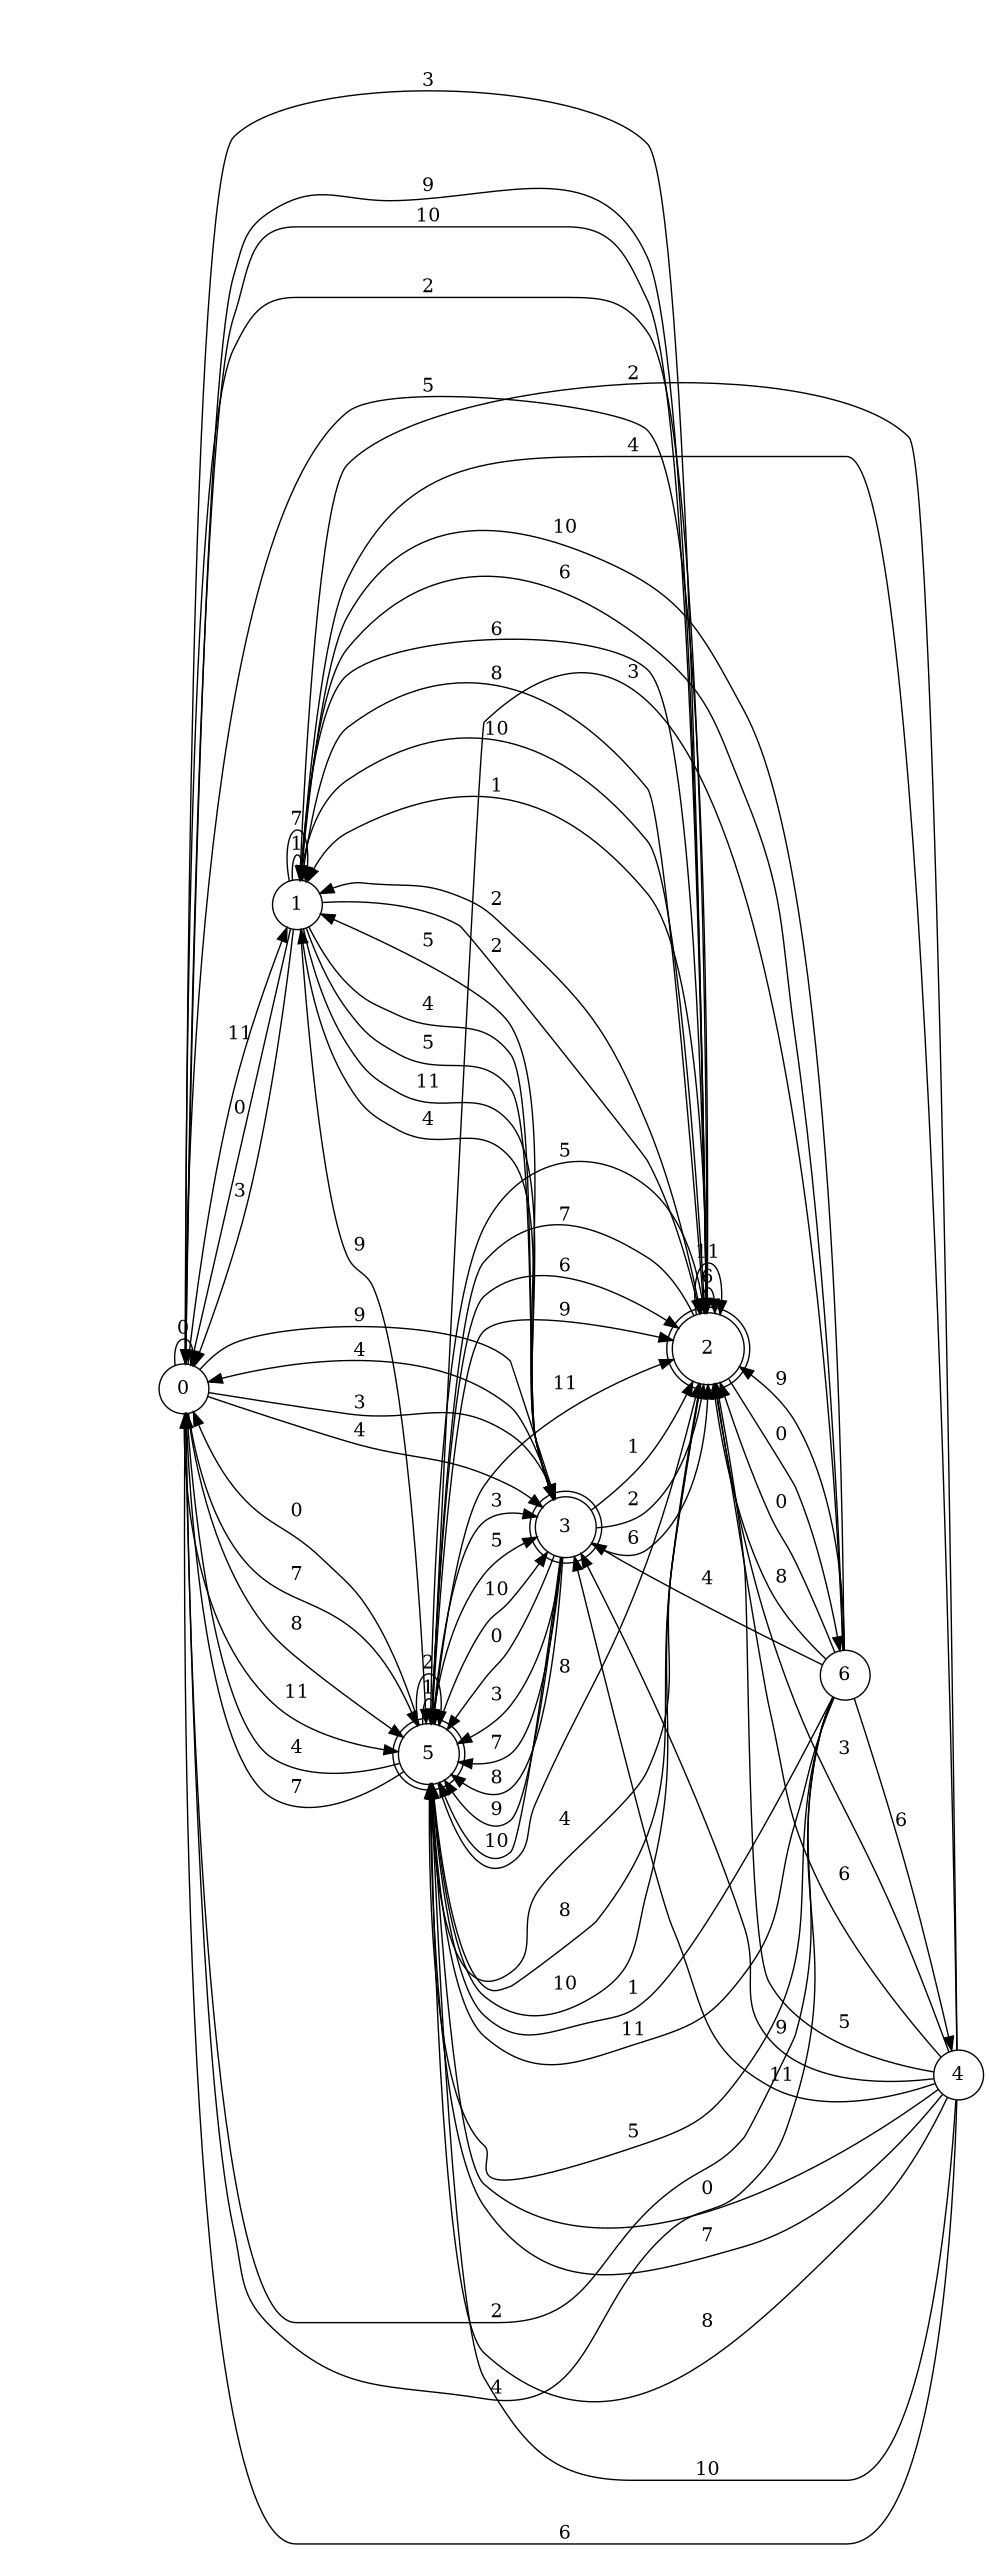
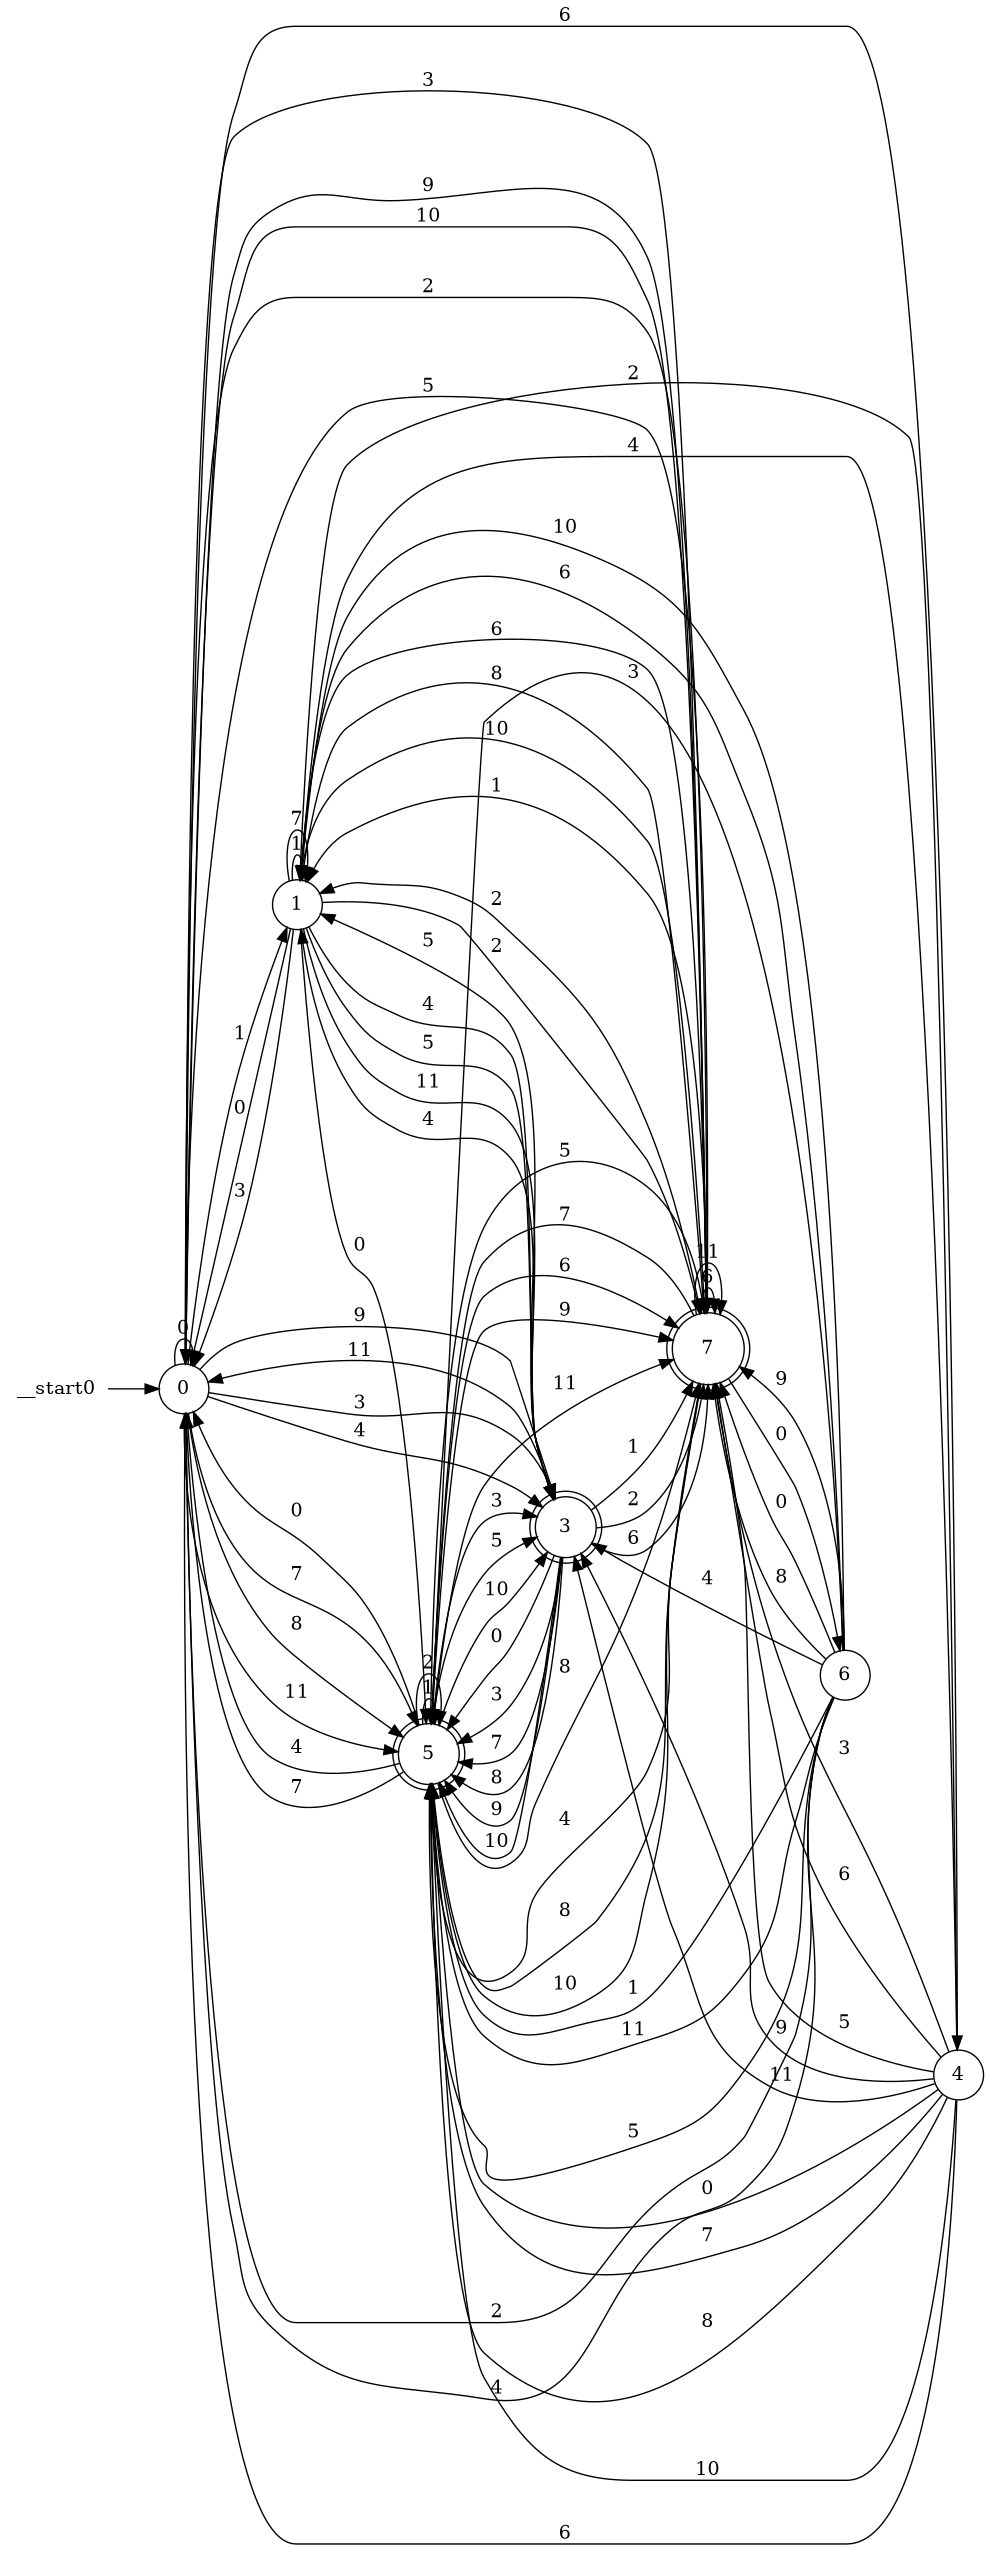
(241, 1034) -> (241, 1034)
(360, 1246) -> (360, 1246)
(708, 1349) -> (708, 1349)
(360, 1351) -> (360, 1351)
none -> (57, 1389)
(906, 1867) -> (868, 71)
